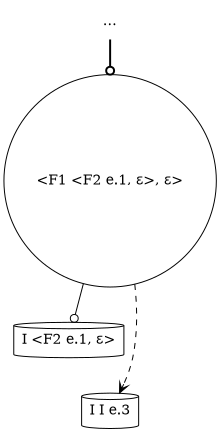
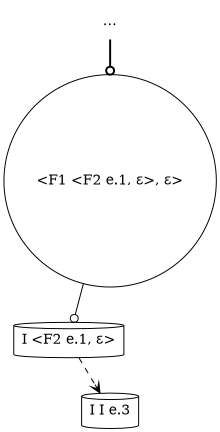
(136, 335) -> (87, 371)
